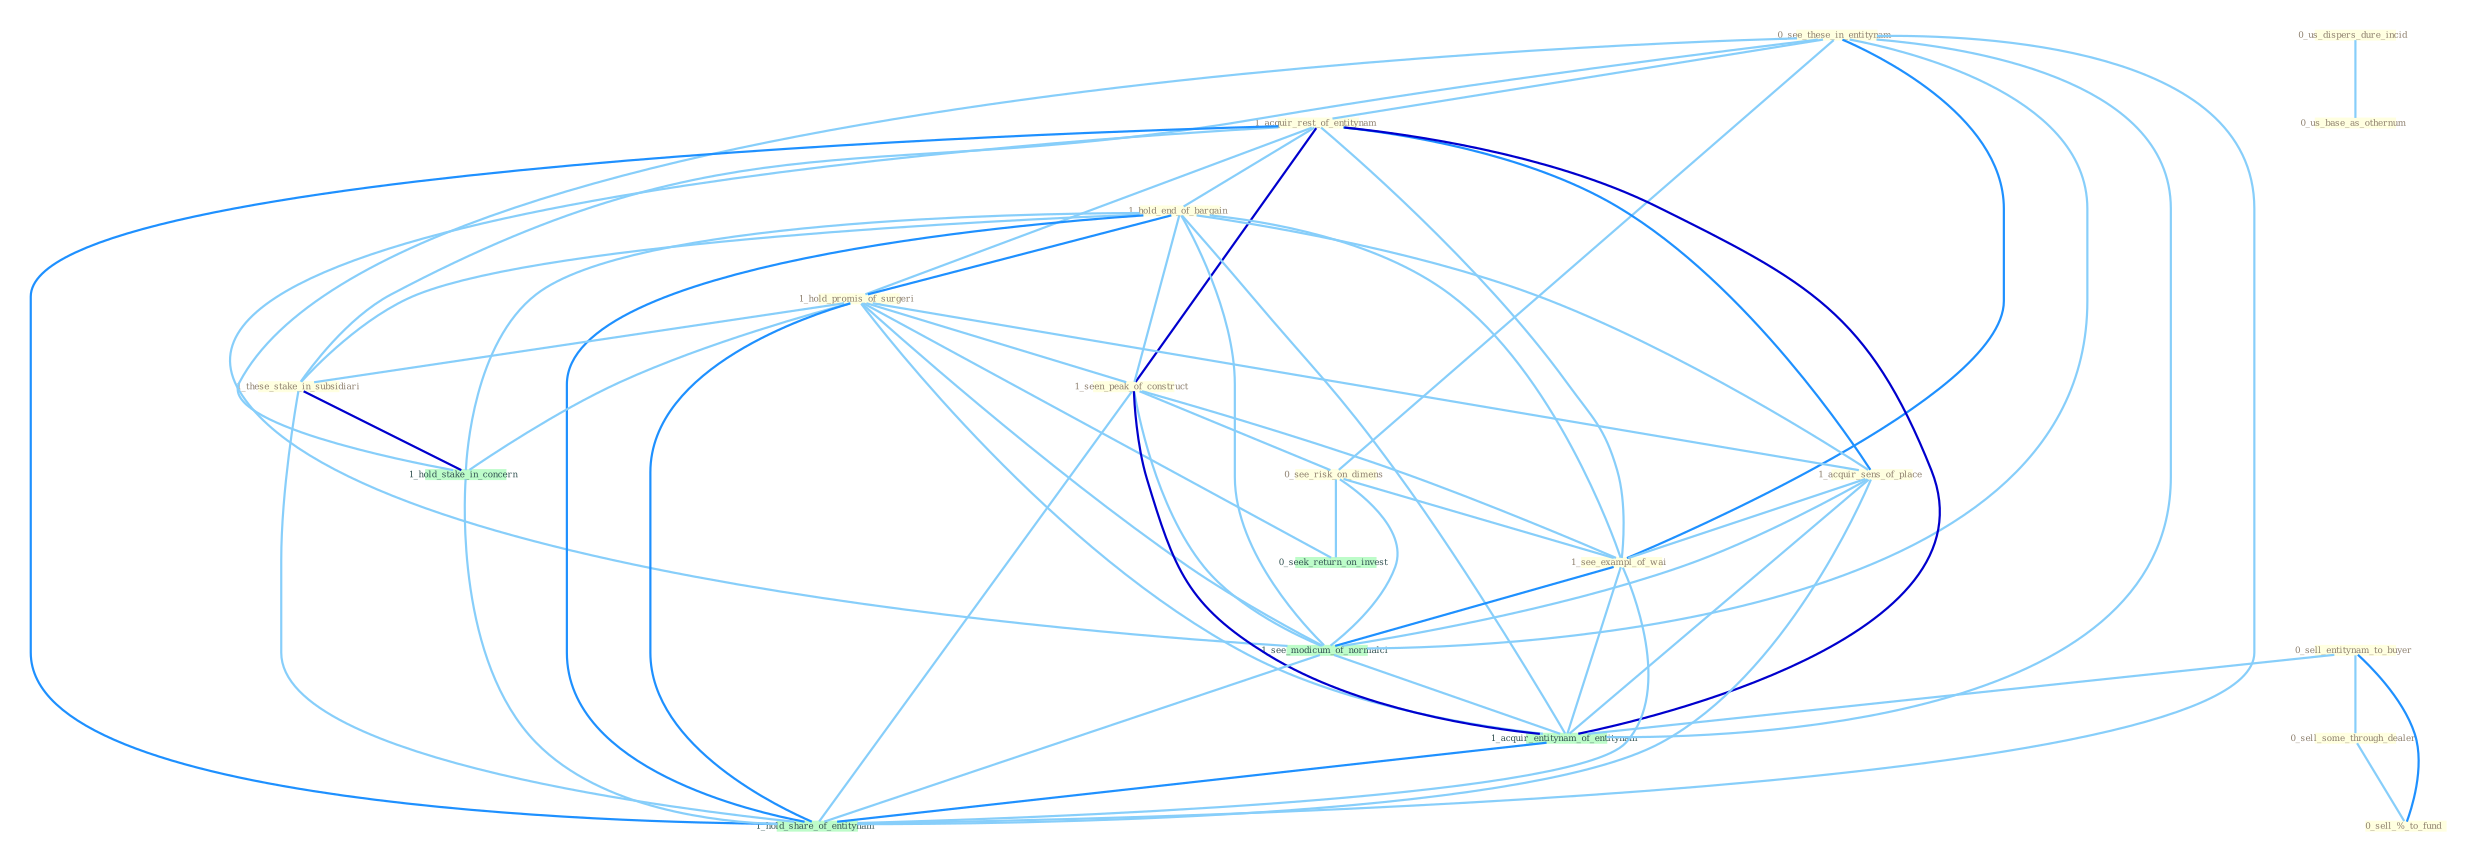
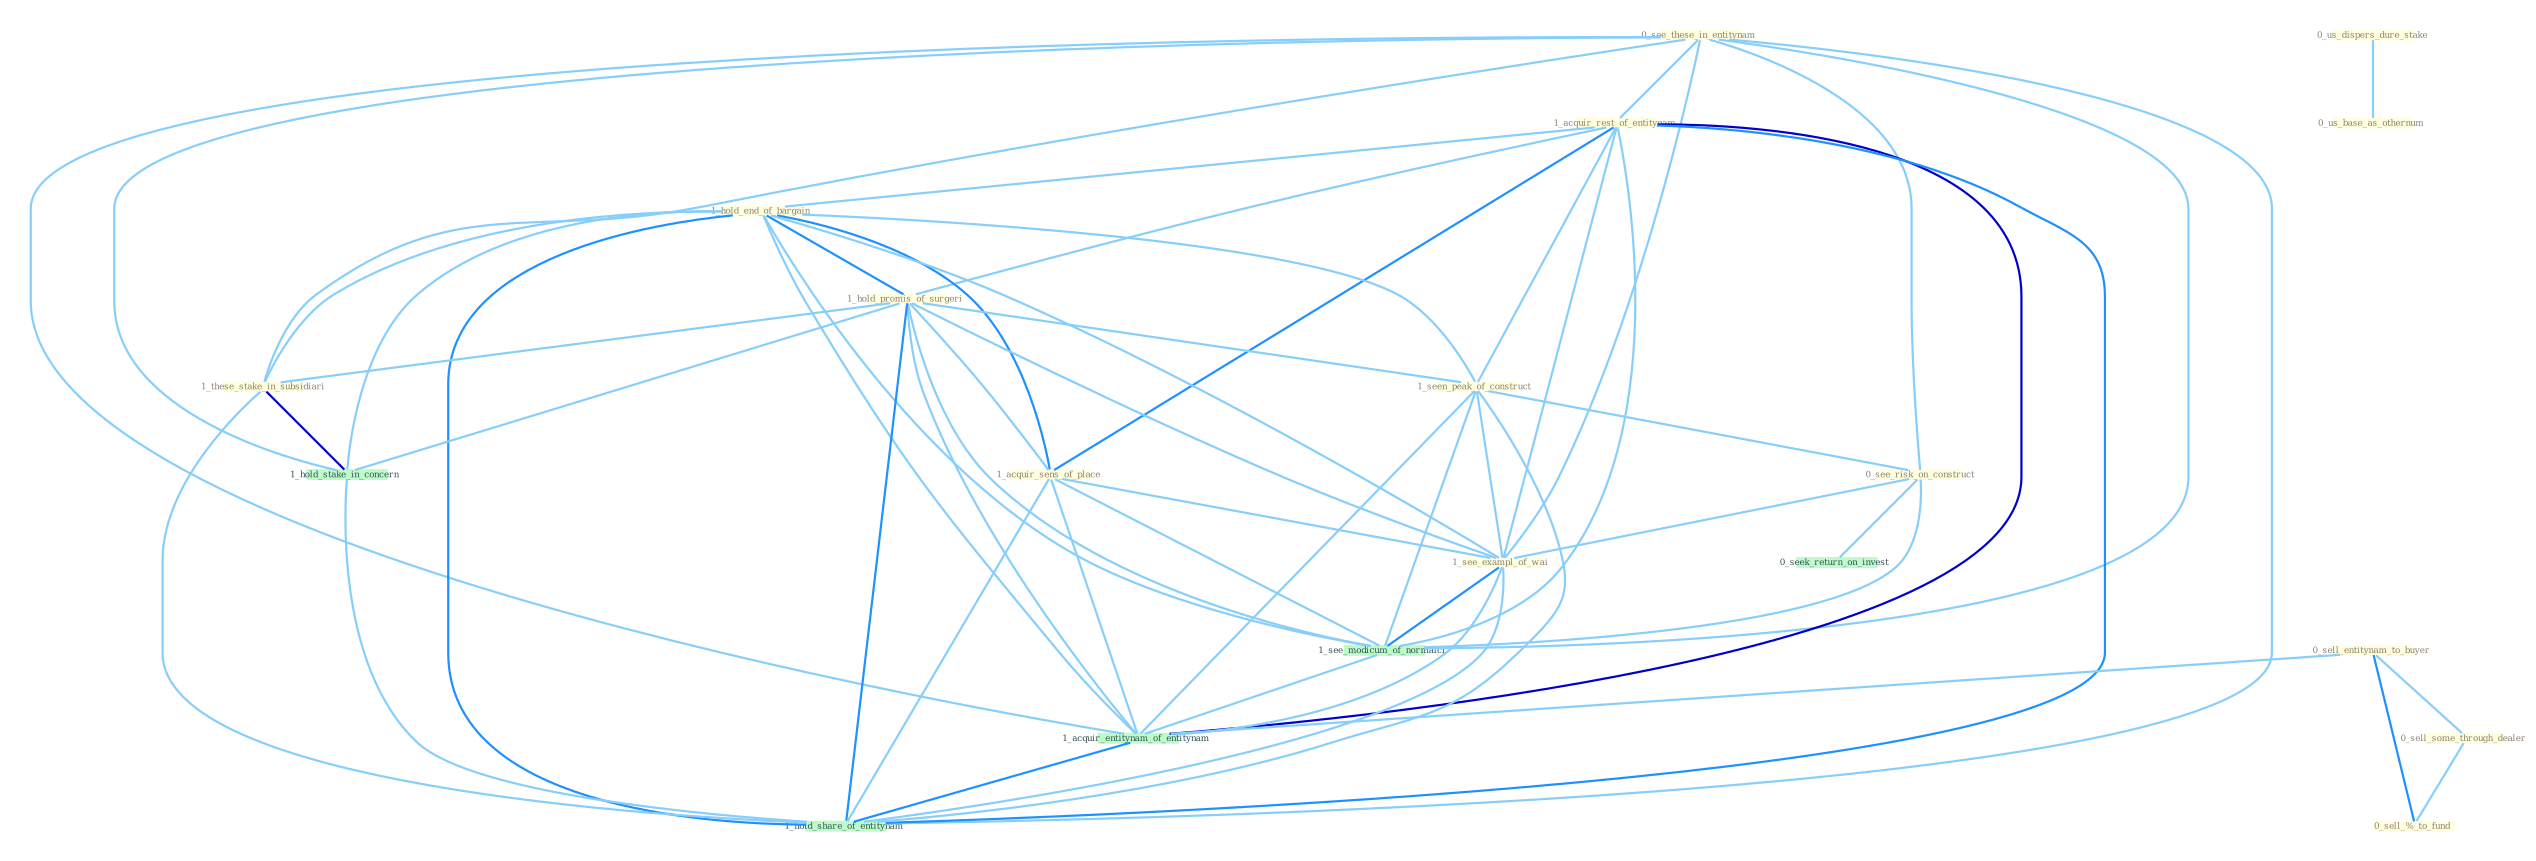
(2355, 35) -> (2373, 35)
(1230, 249) -> (1547, 255)
(1565, 307) -> (996, 329)
(1973, 356) -> (1617, 335)
(1085, 424) -> (1200, 441)
(1336, 475) -> (1920, 475)
(1222, 622) -> (1308, 562)
(1072, 738) -> none
